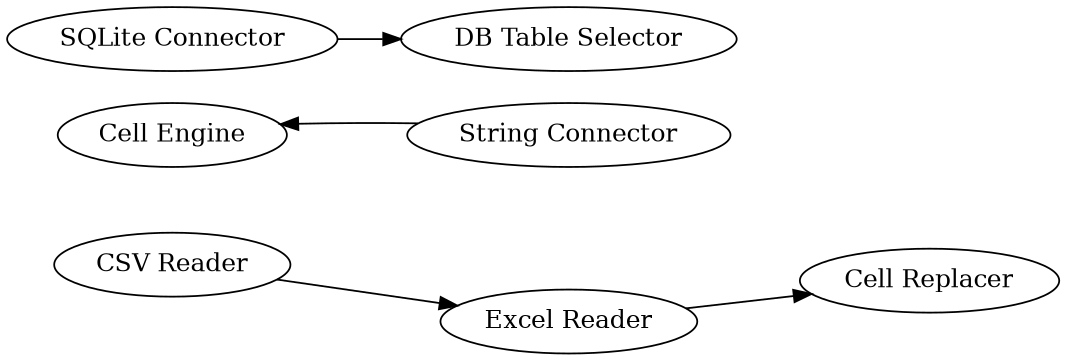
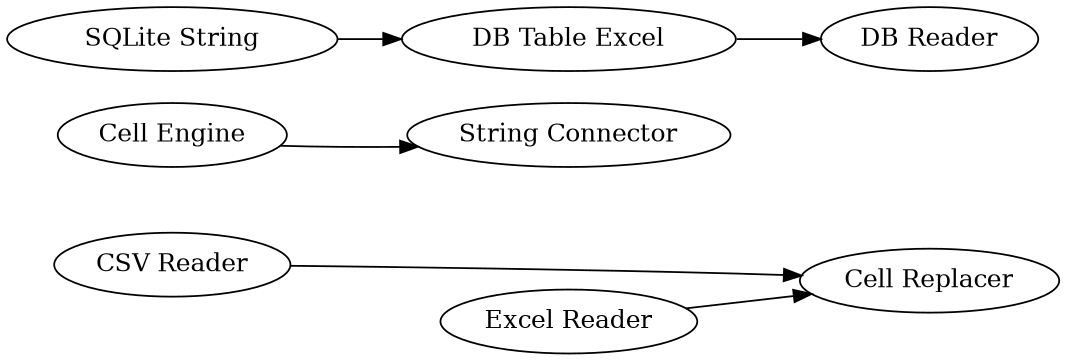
(172, 39) -> (172, 39)
(569, 39) -> (569, 39)
none -> (930, 39)
(358, 123) -> (340, 147)
(358, 291) -> (537, 269)
